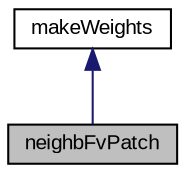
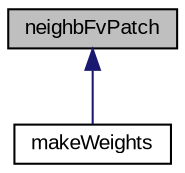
(93, 97) -> (93, 97)
